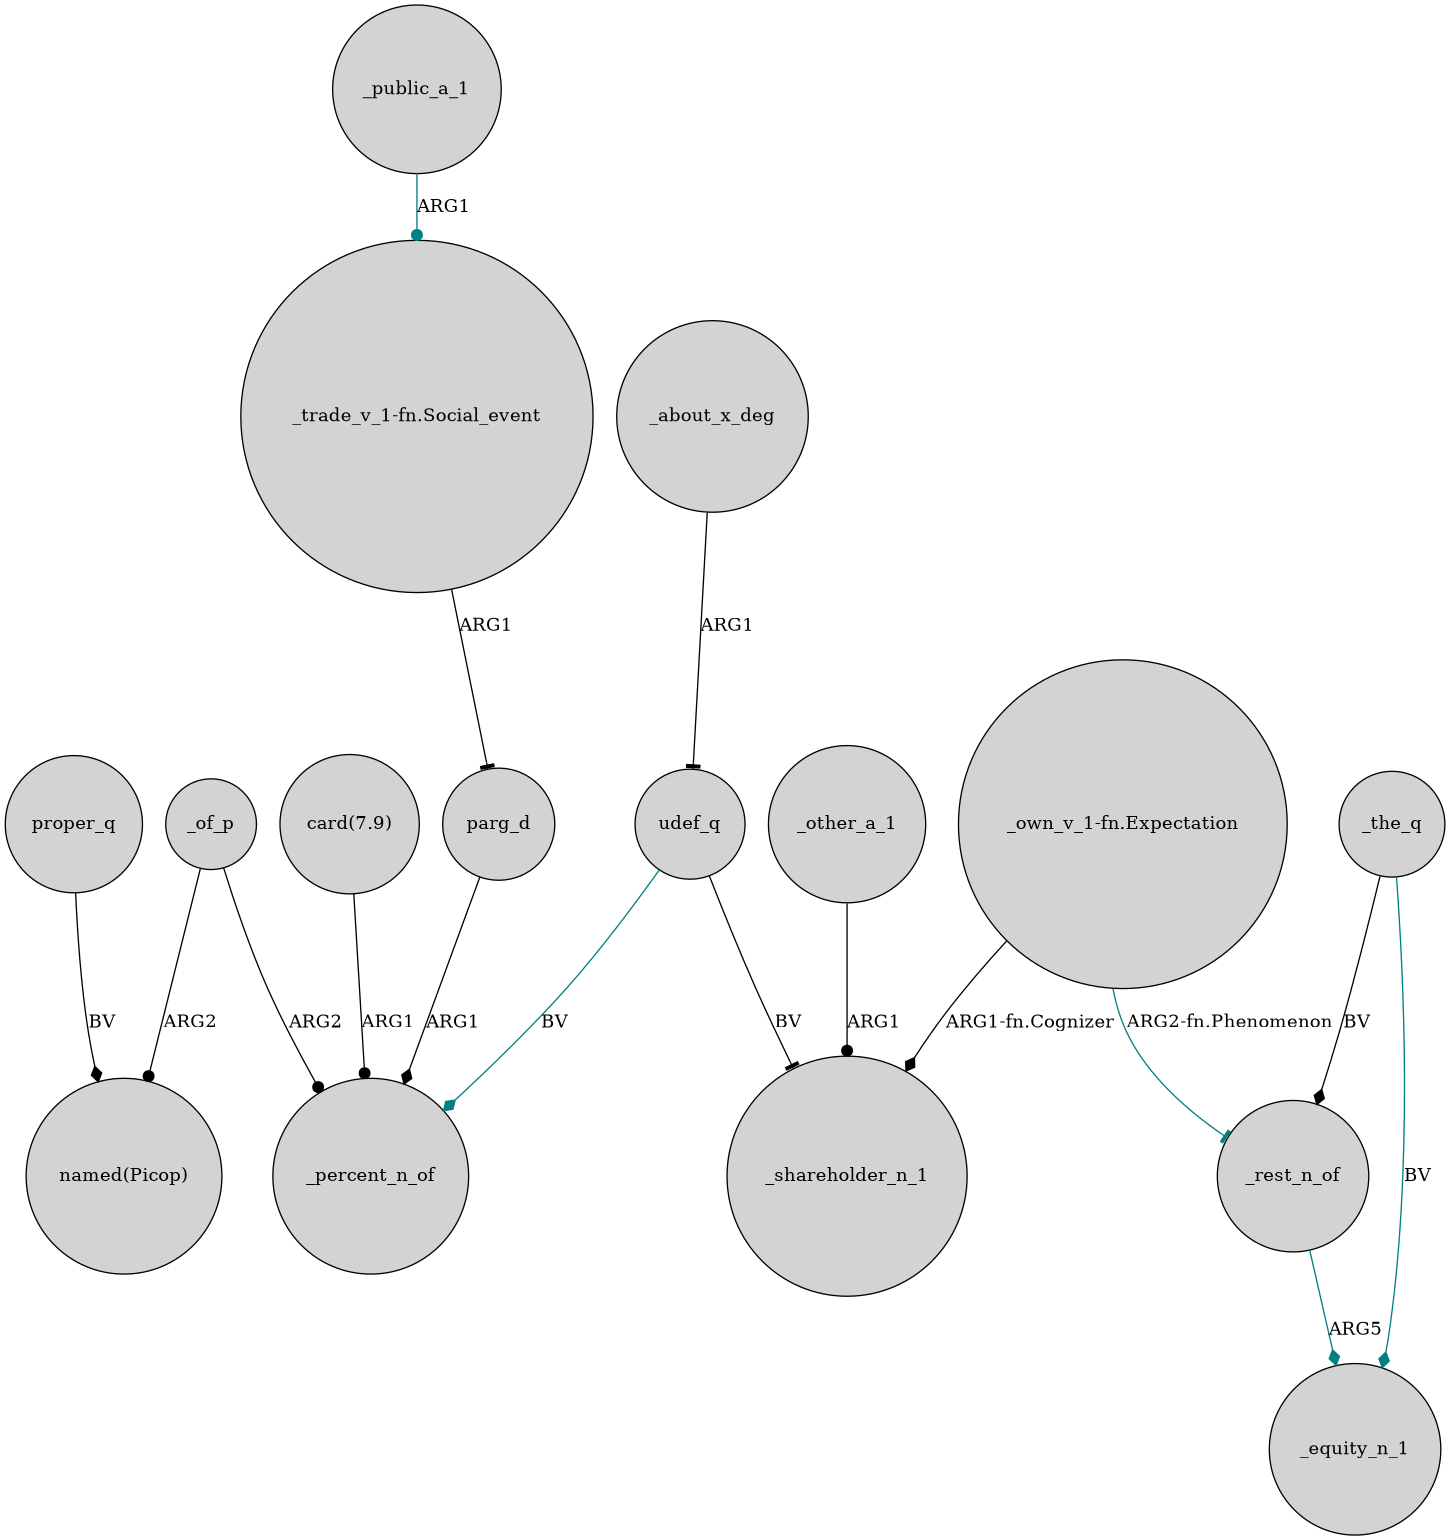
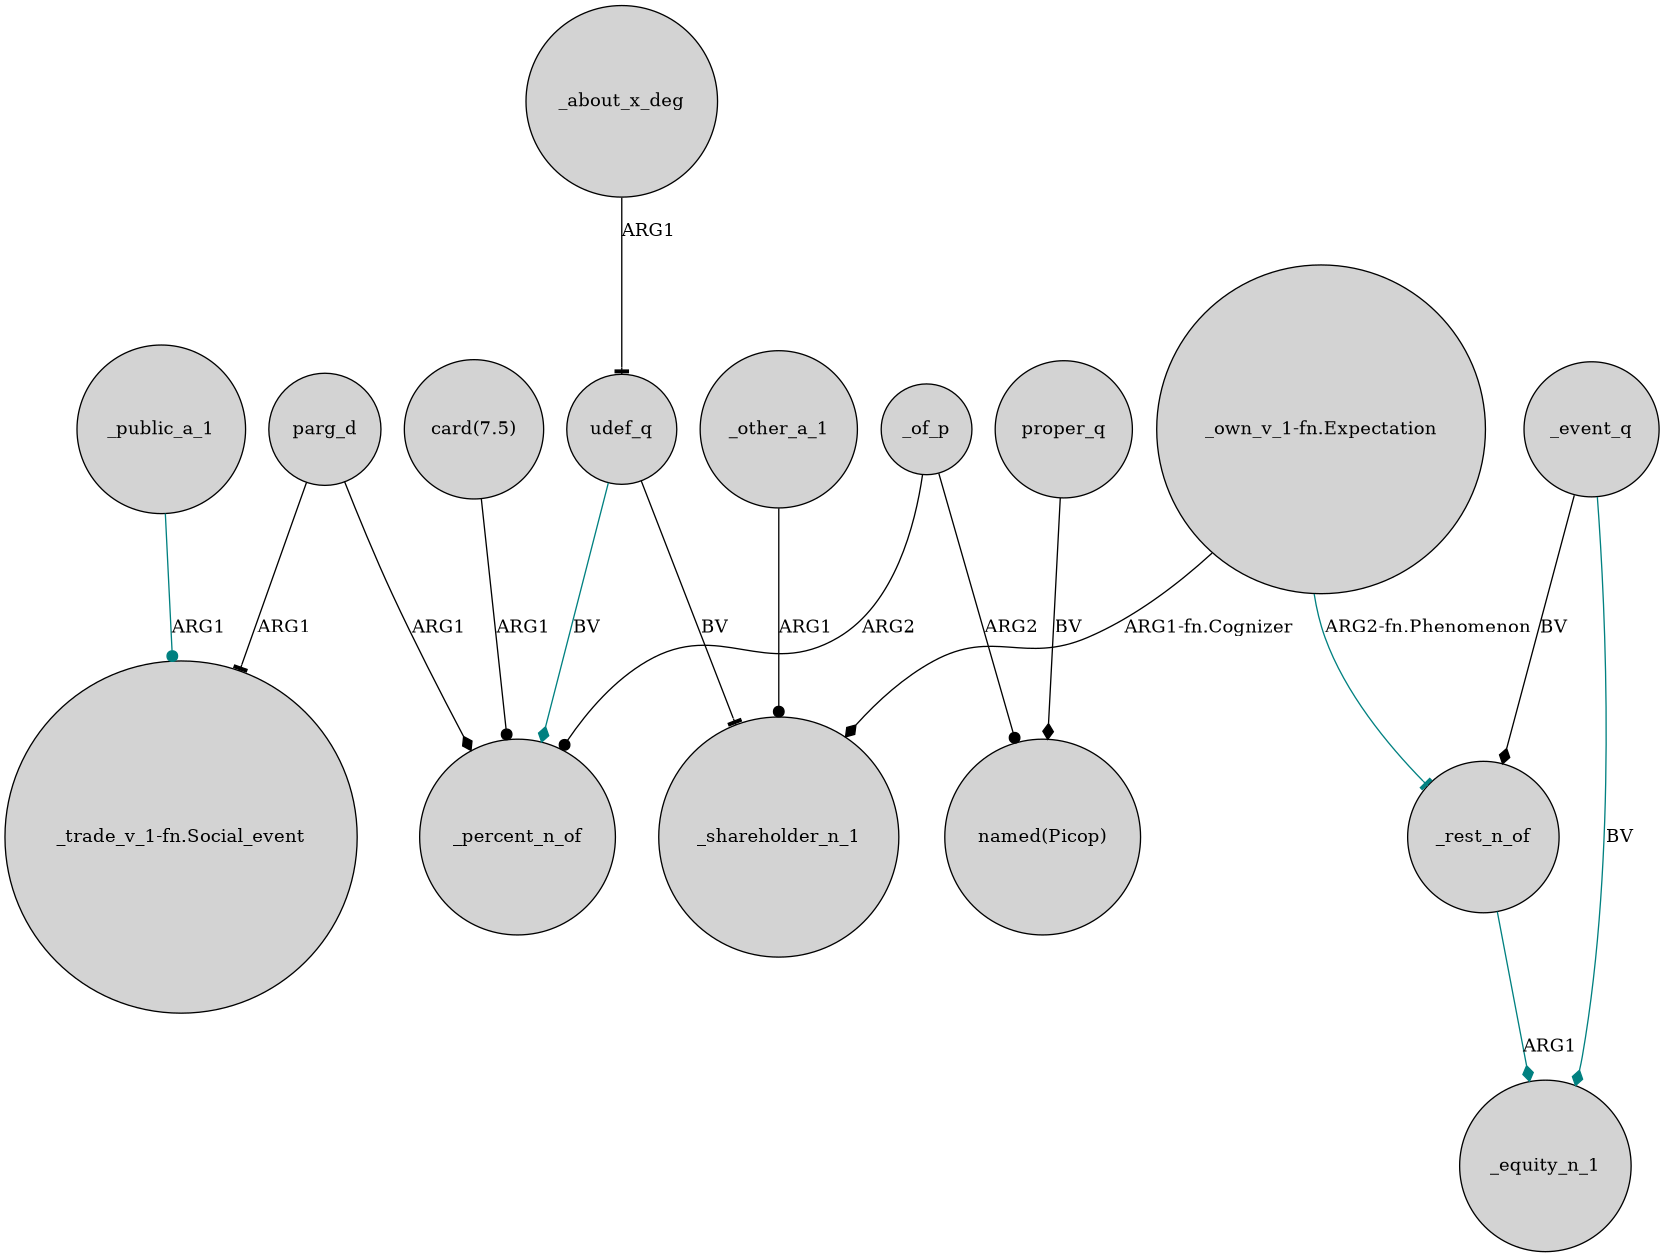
(469, 676) -> (274, 573)
(350, 824) -> (474, 429)
(1392, 824) -> (1592, 429)
(1356, 1330) -> (1550, 1047)
